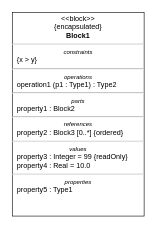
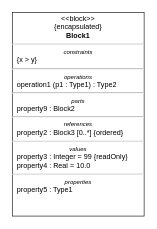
(76, 81) -> (76, 81)
